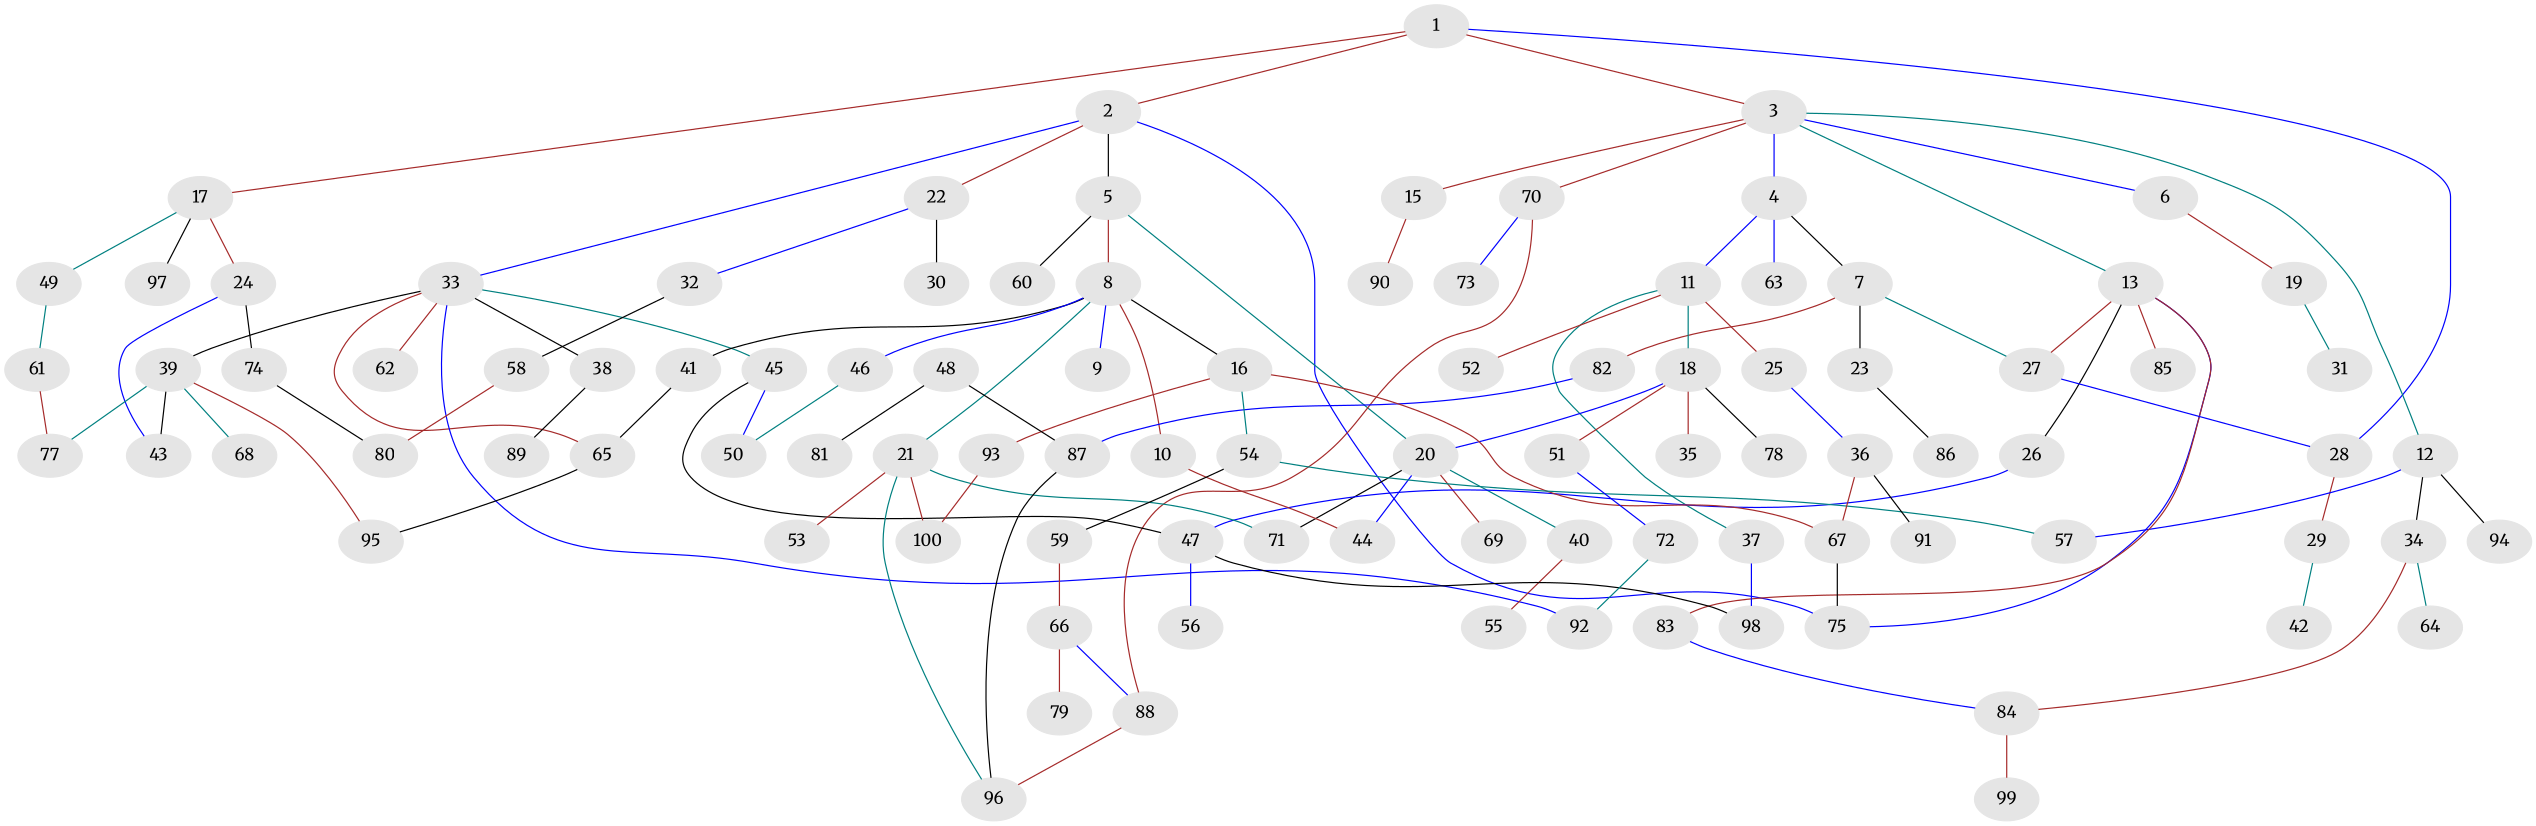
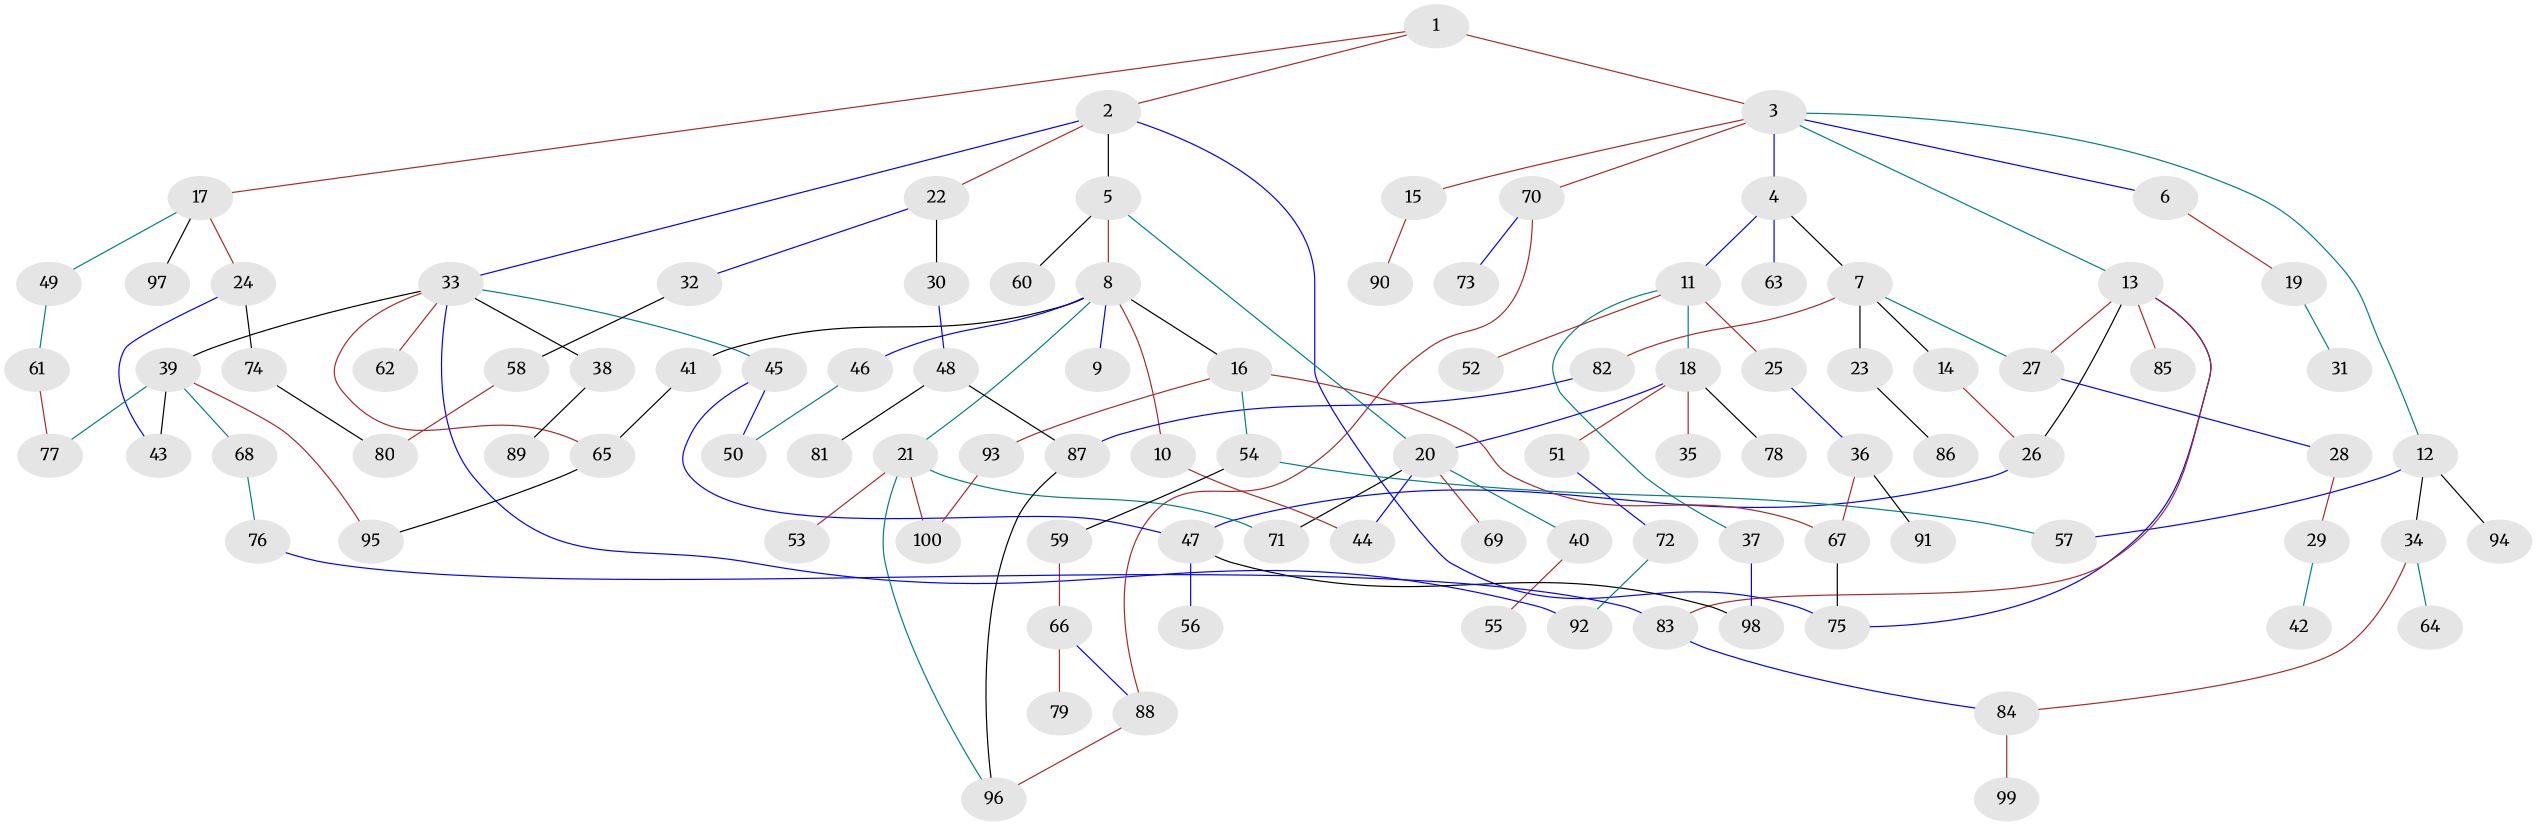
(2106, 90) -> none
none -> (940, 319)
none -> (1946, 370)
(860, 518) -> (860, 518)
none -> (258, 542)
